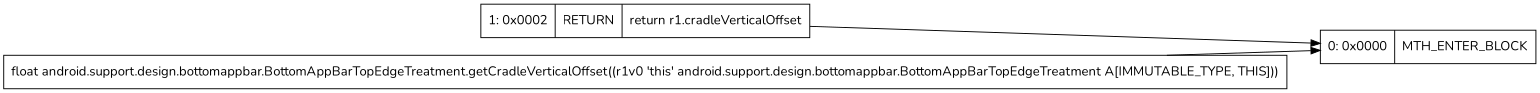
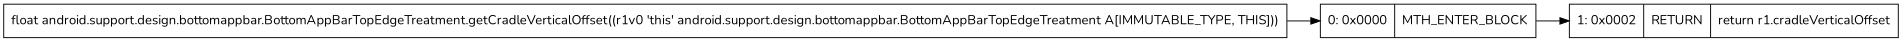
(1060, 35) -> (1548, 21)
